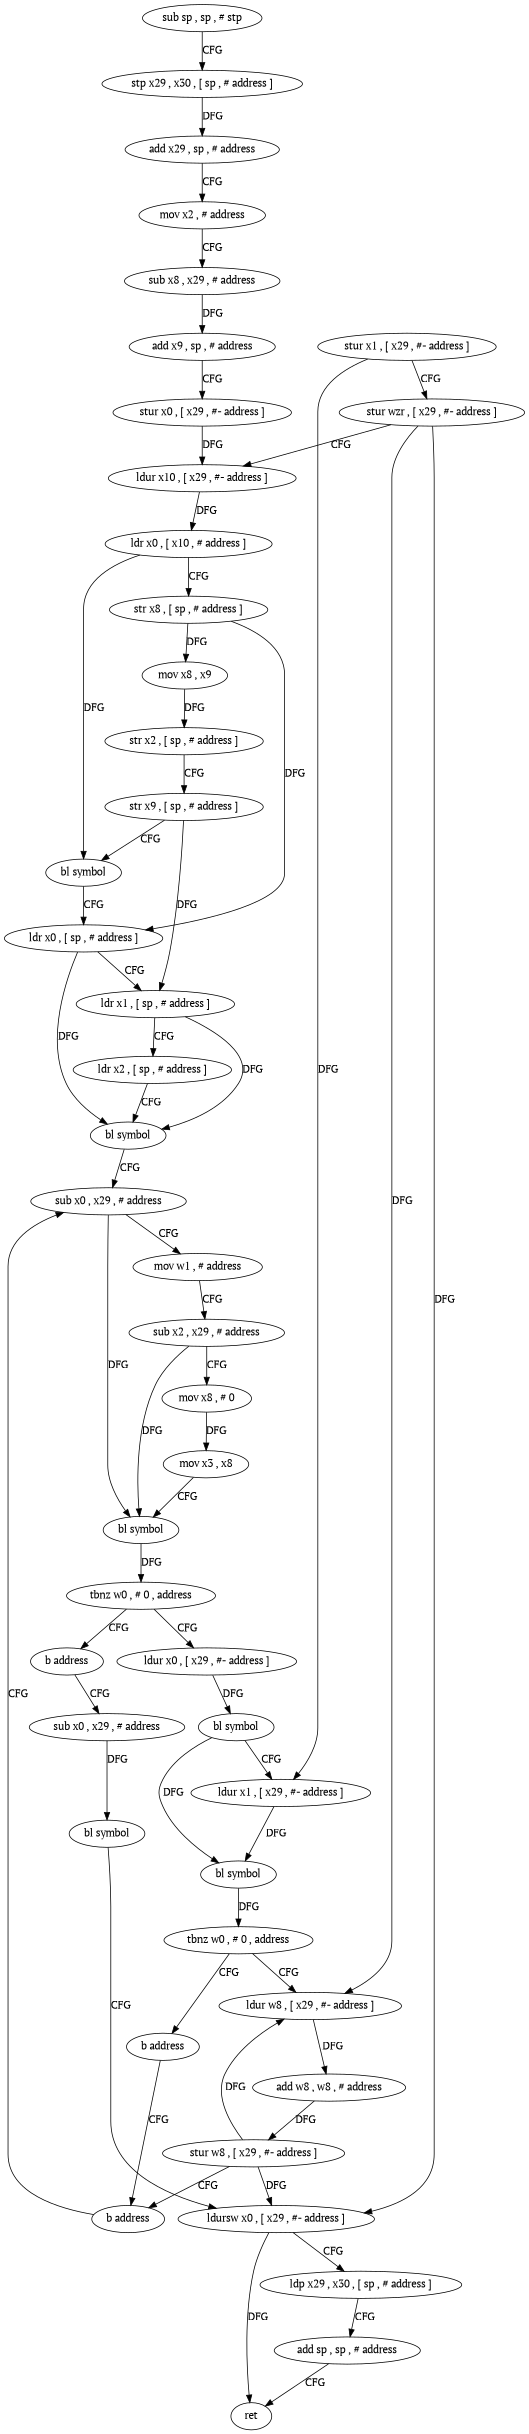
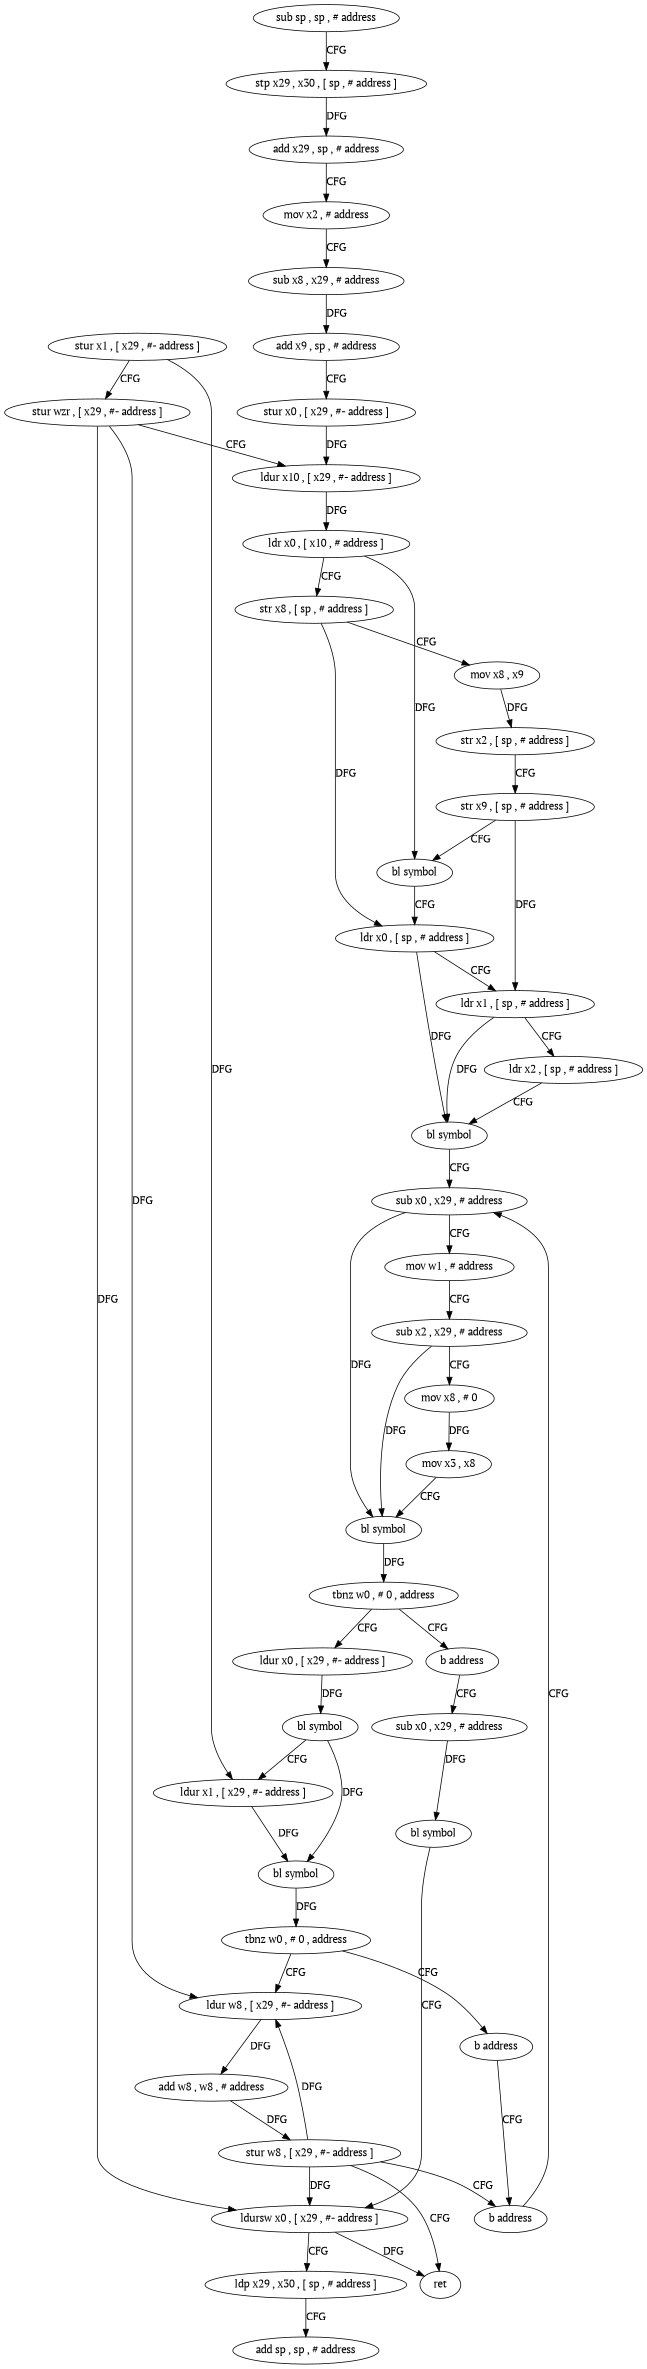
(202, 18) -> (326, 18)
(197, 643) -> (426, 643)
(300, 2383) -> (410, 2201)
